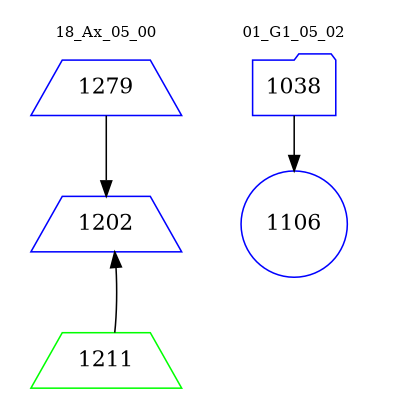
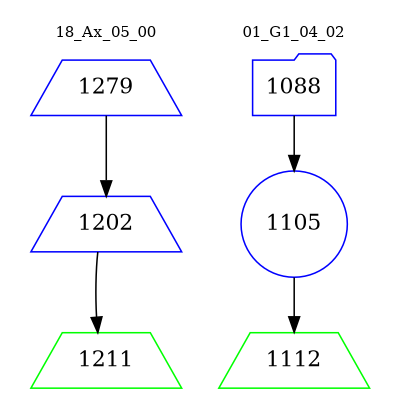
(294, 33) -> (294, 33)
(294, 88) -> (294, 88)
(294, 224) -> (294, 224)
(117, 300) -> (96, 285)
none -> (294, 360)
